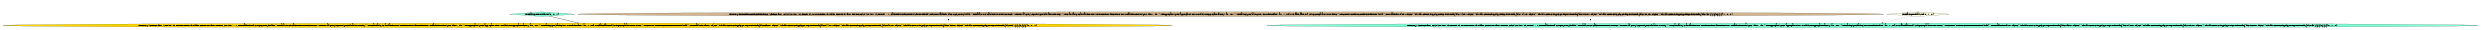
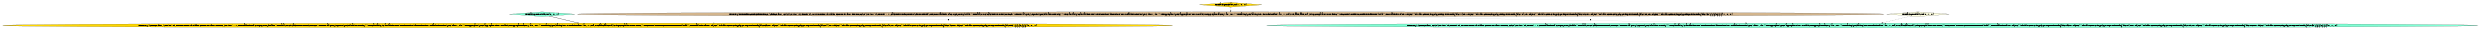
none -> (1231, 5)
